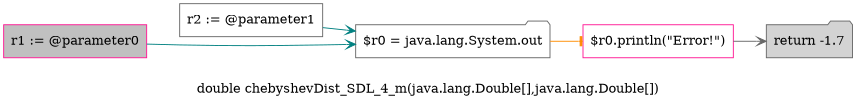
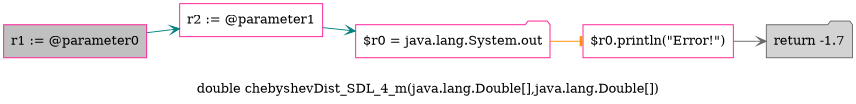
(251, 20) -> (251, 20)
(453, 41) -> (453, 41)
(247, 46) -> (159, 31)
